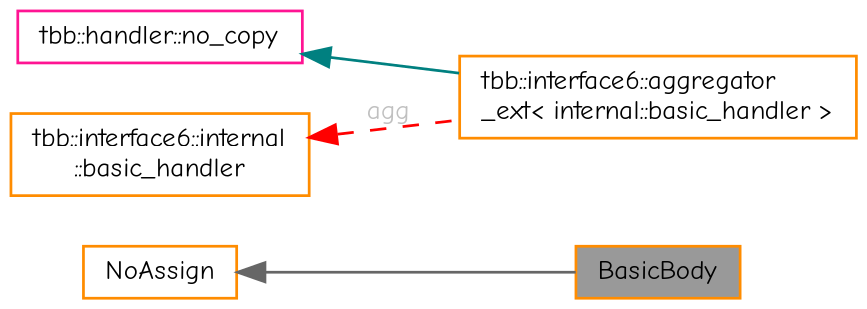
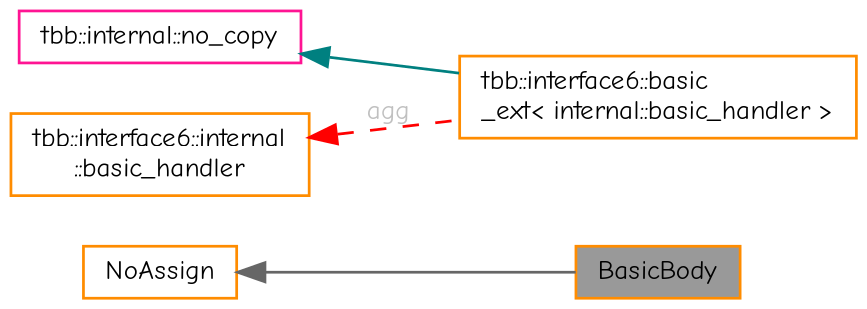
(160, 37) -> (160, 37)
(658, 97) -> (658, 97)
